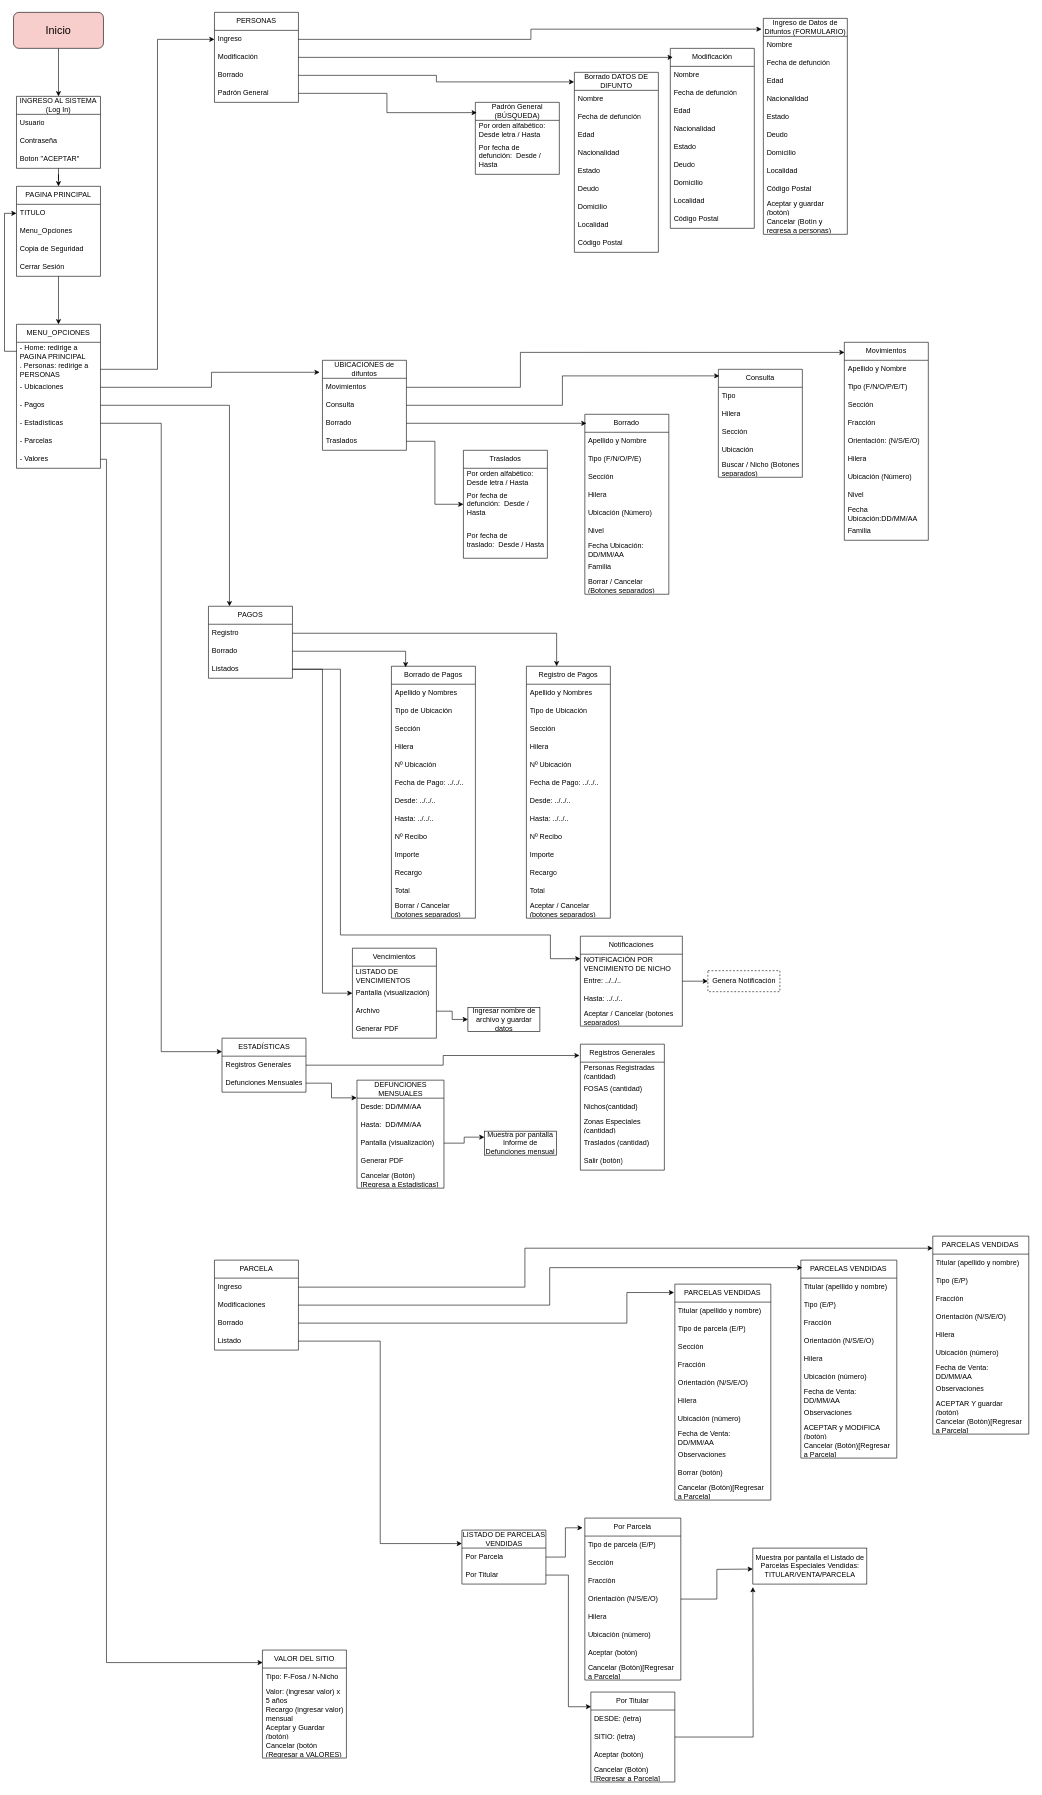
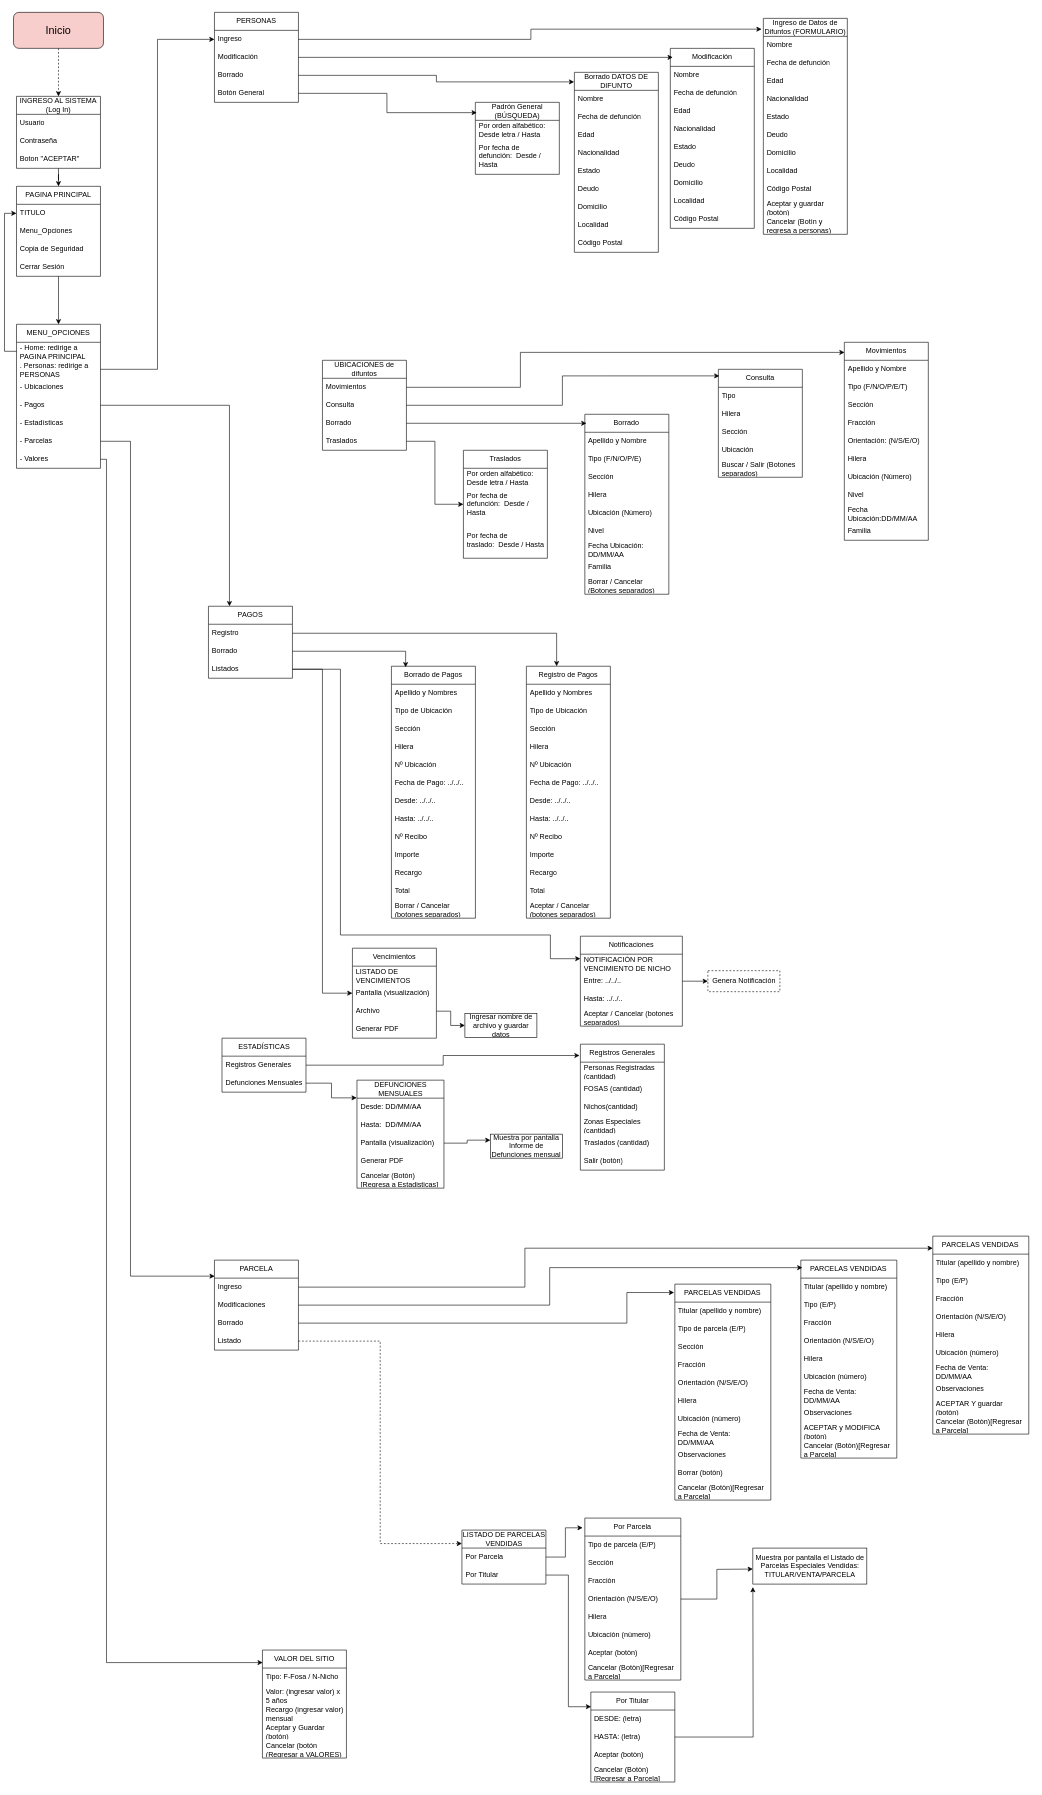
(59, 70) -> (59, 70)
(244, 93) -> (242, 93)
(212, 380) -> none
(761, 468) -> (761, 468)
none -> (131, 857)
(504, 1020) -> (501, 1026)
(188, 1052) -> none
(521, 1143) -> (527, 1146)
(380, 1441) -> (380, 1441)
(620, 1737) -> (620, 1737)
